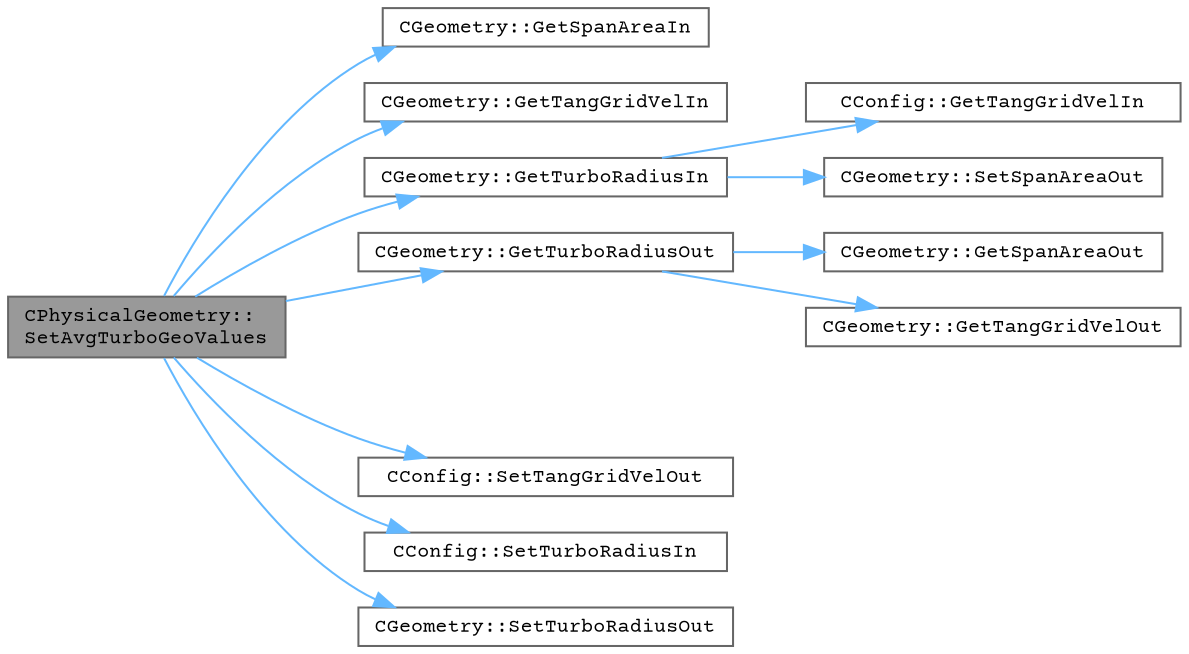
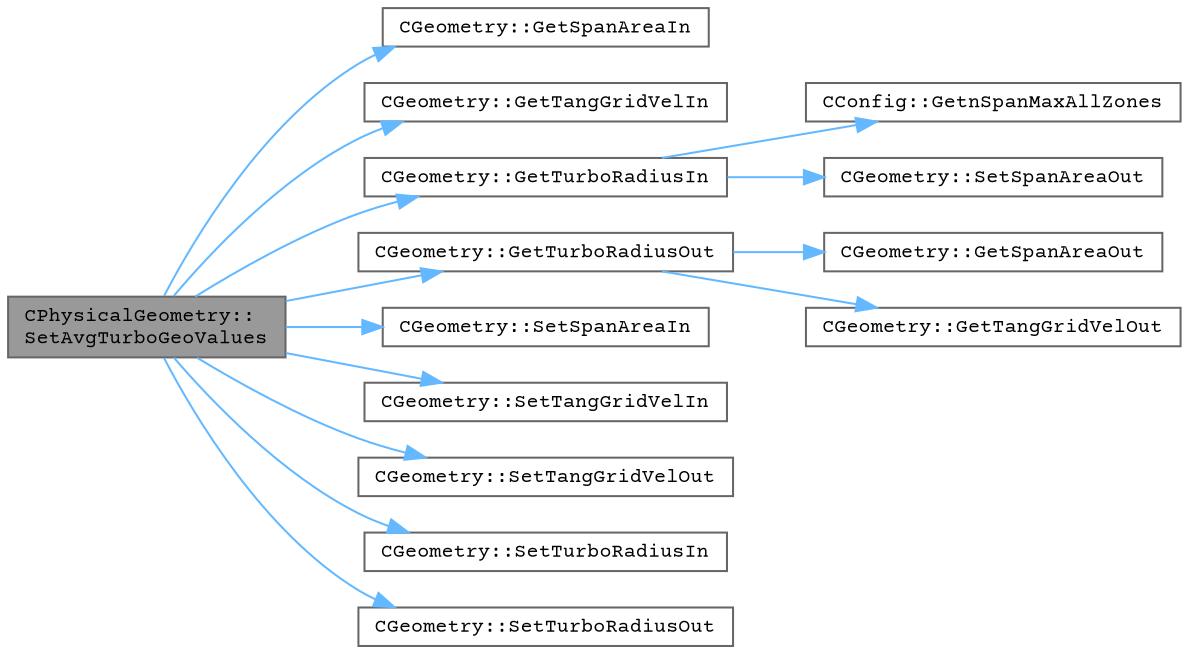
(993, 102) -> (993, 102)
none -> (546, 327)
none -> (546, 402)
(546, 477) -> (546, 477)
(546, 552) -> (546, 552)
